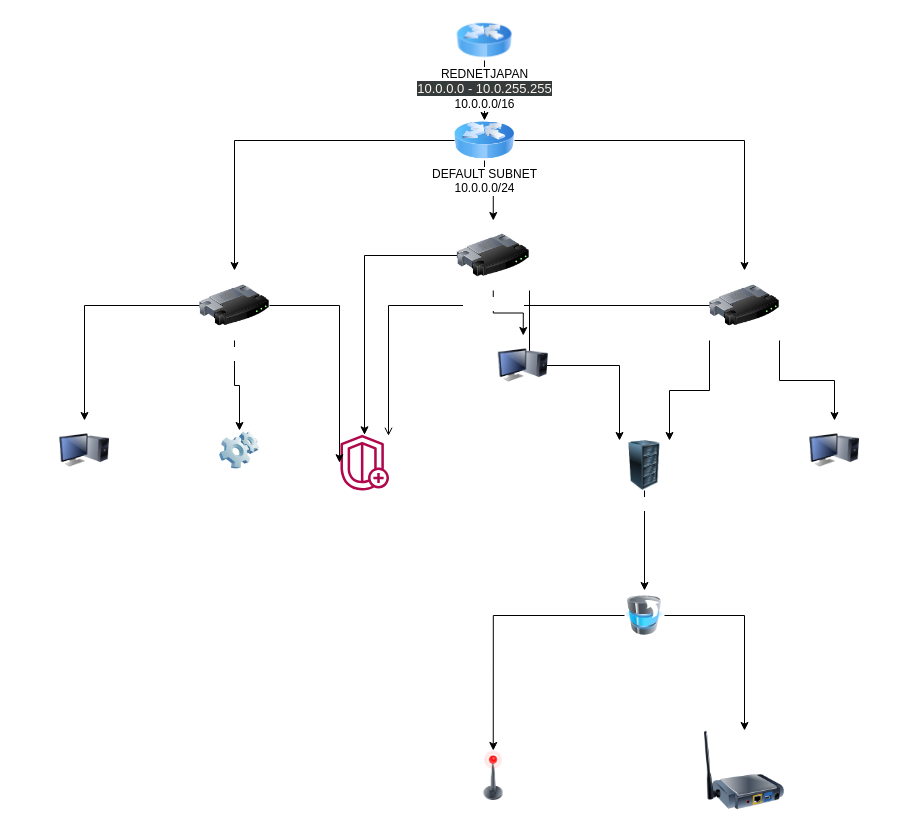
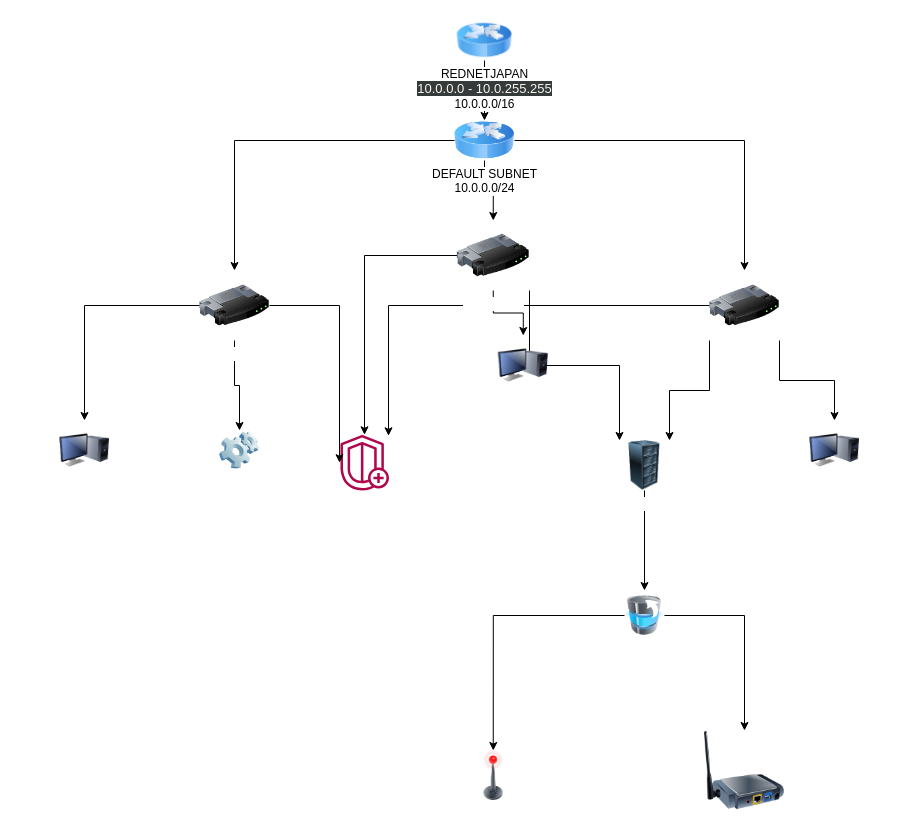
(389, 429) -> (389, 427)
